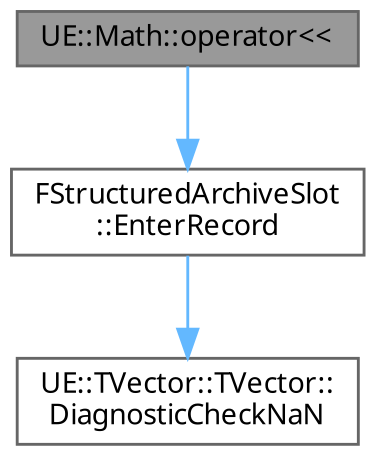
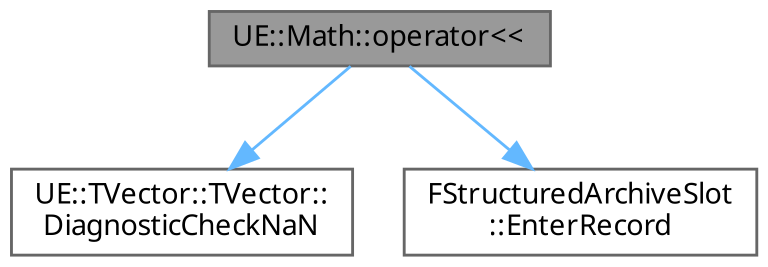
(188, 292) -> (301, 108)
